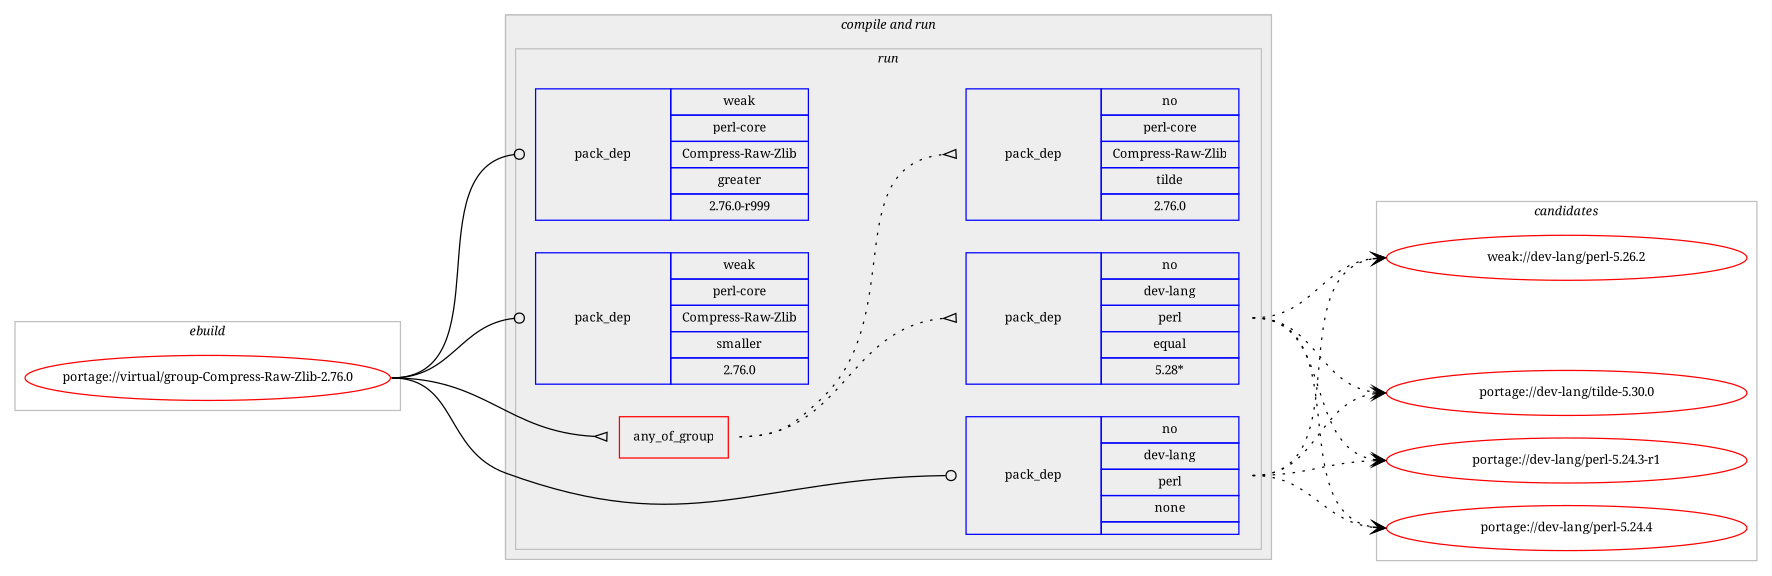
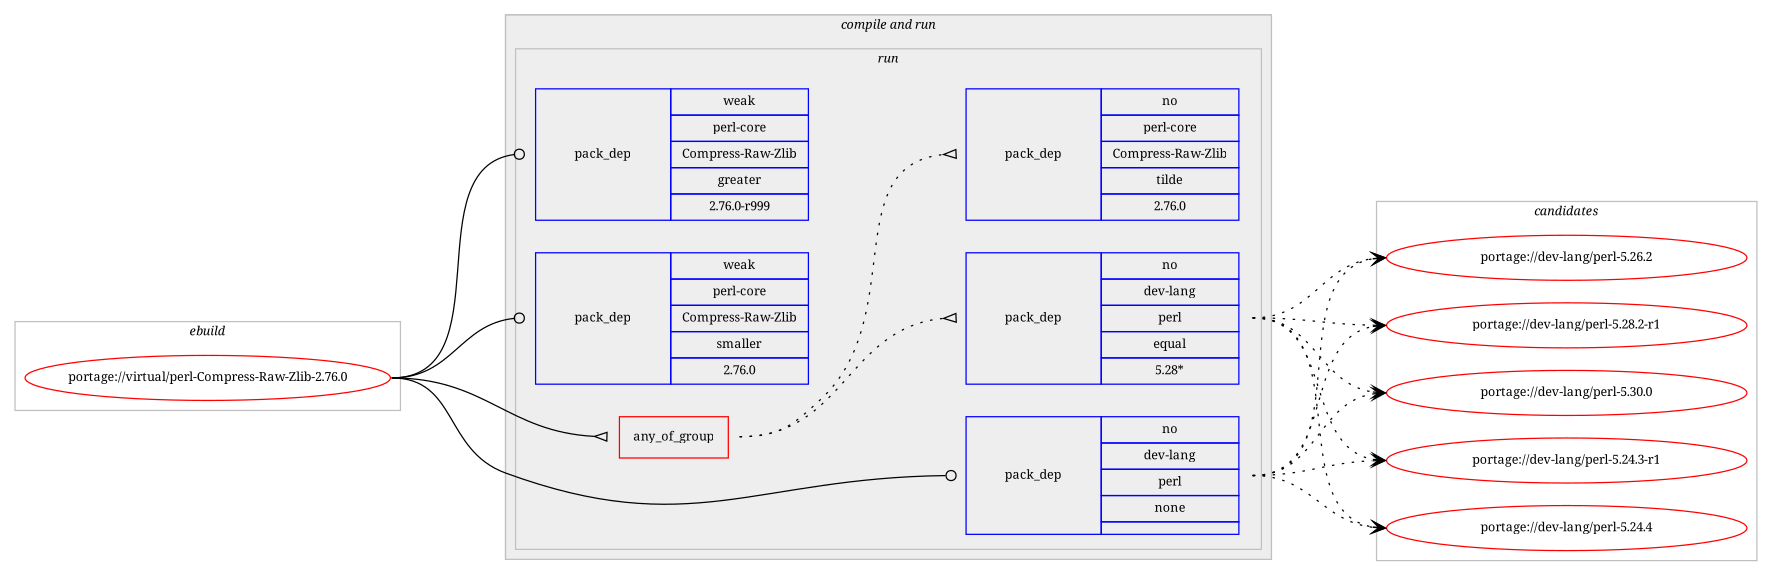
(1567, 258) -> (1567, 258)
none -> (1567, 325)
(208, 378) -> (208, 378)
(1567, 393) -> (1567, 393)
